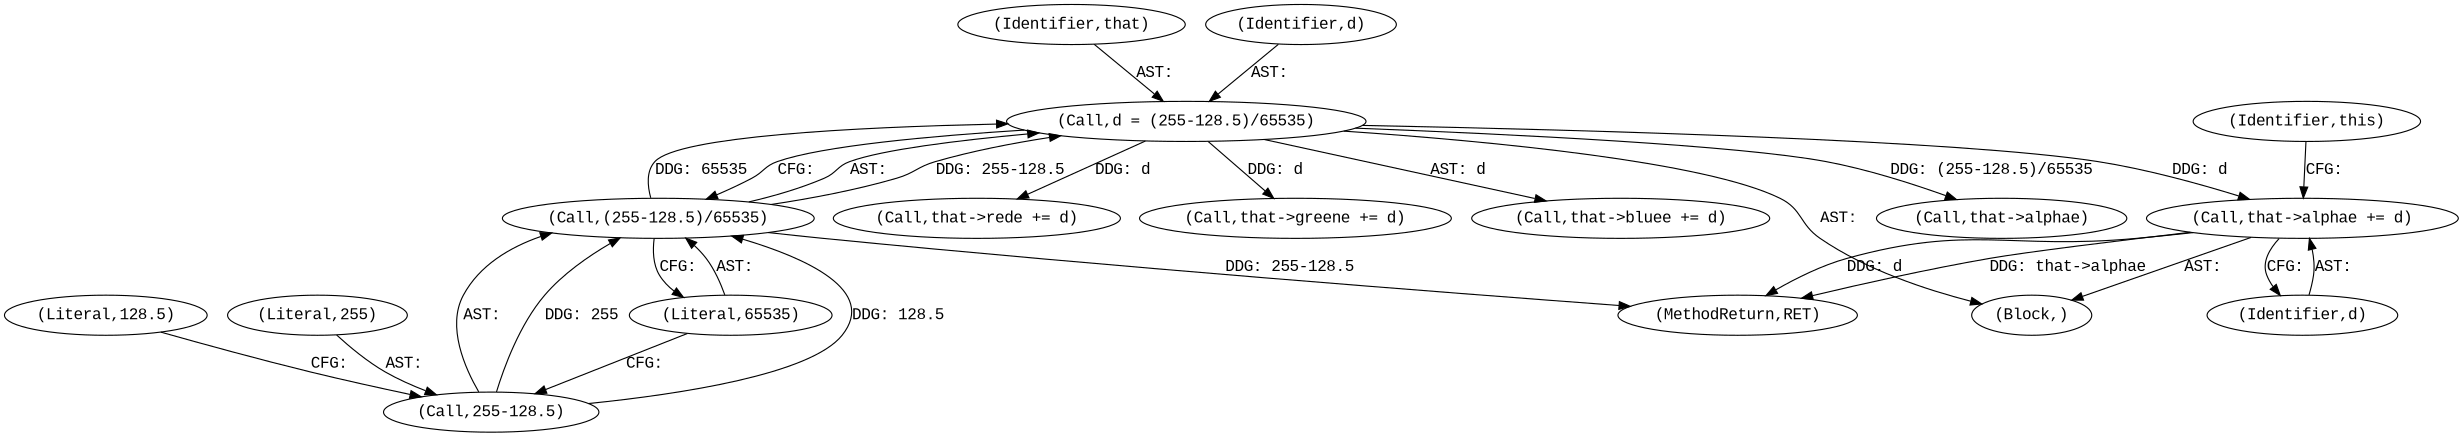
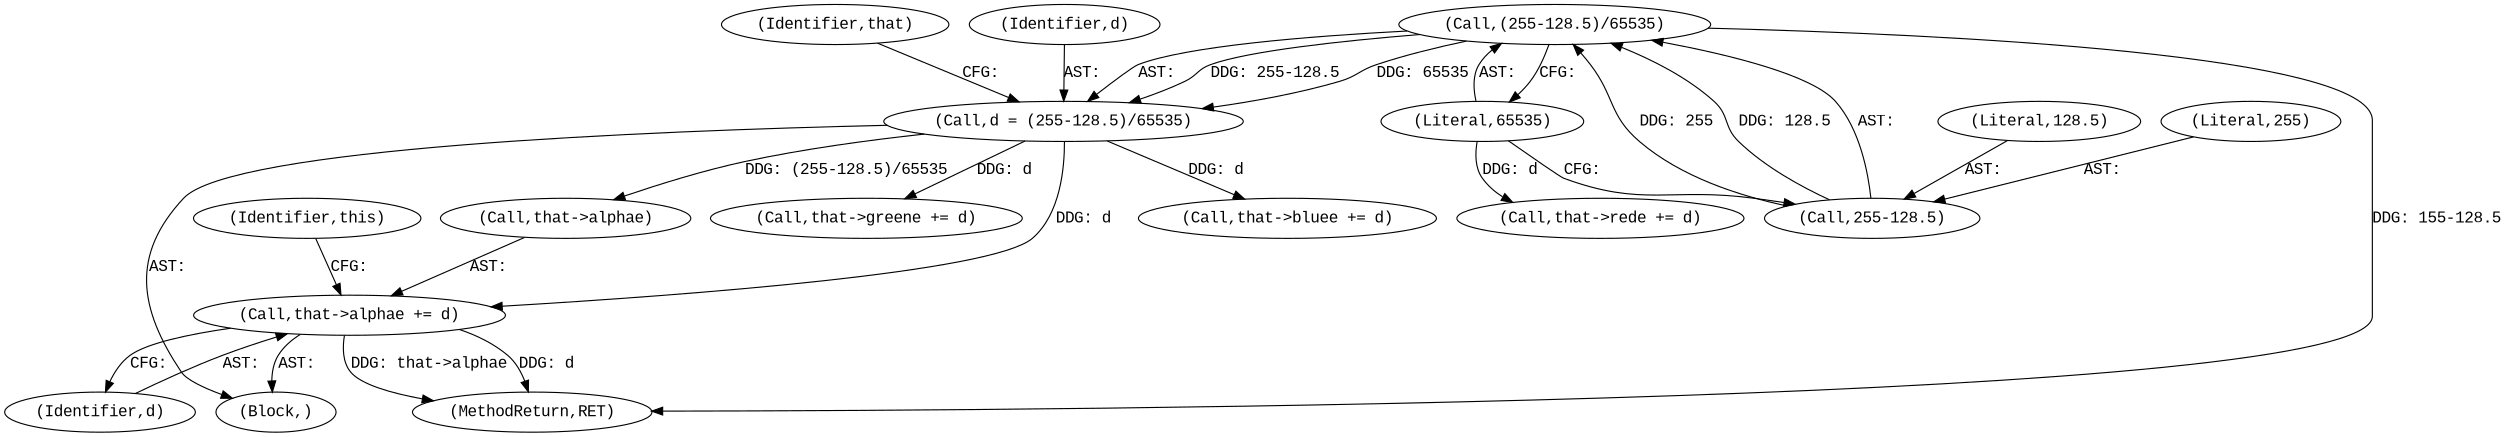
(1160, 73) -> (986, 73)
(865, 144) -> none
(1087, 168) -> (1480, 174)
(1458, 170) -> (1216, 170)
none -> (463, 264)
(1290, 267) -> (2437, 218)
(334, 364) -> (1988, 170)
